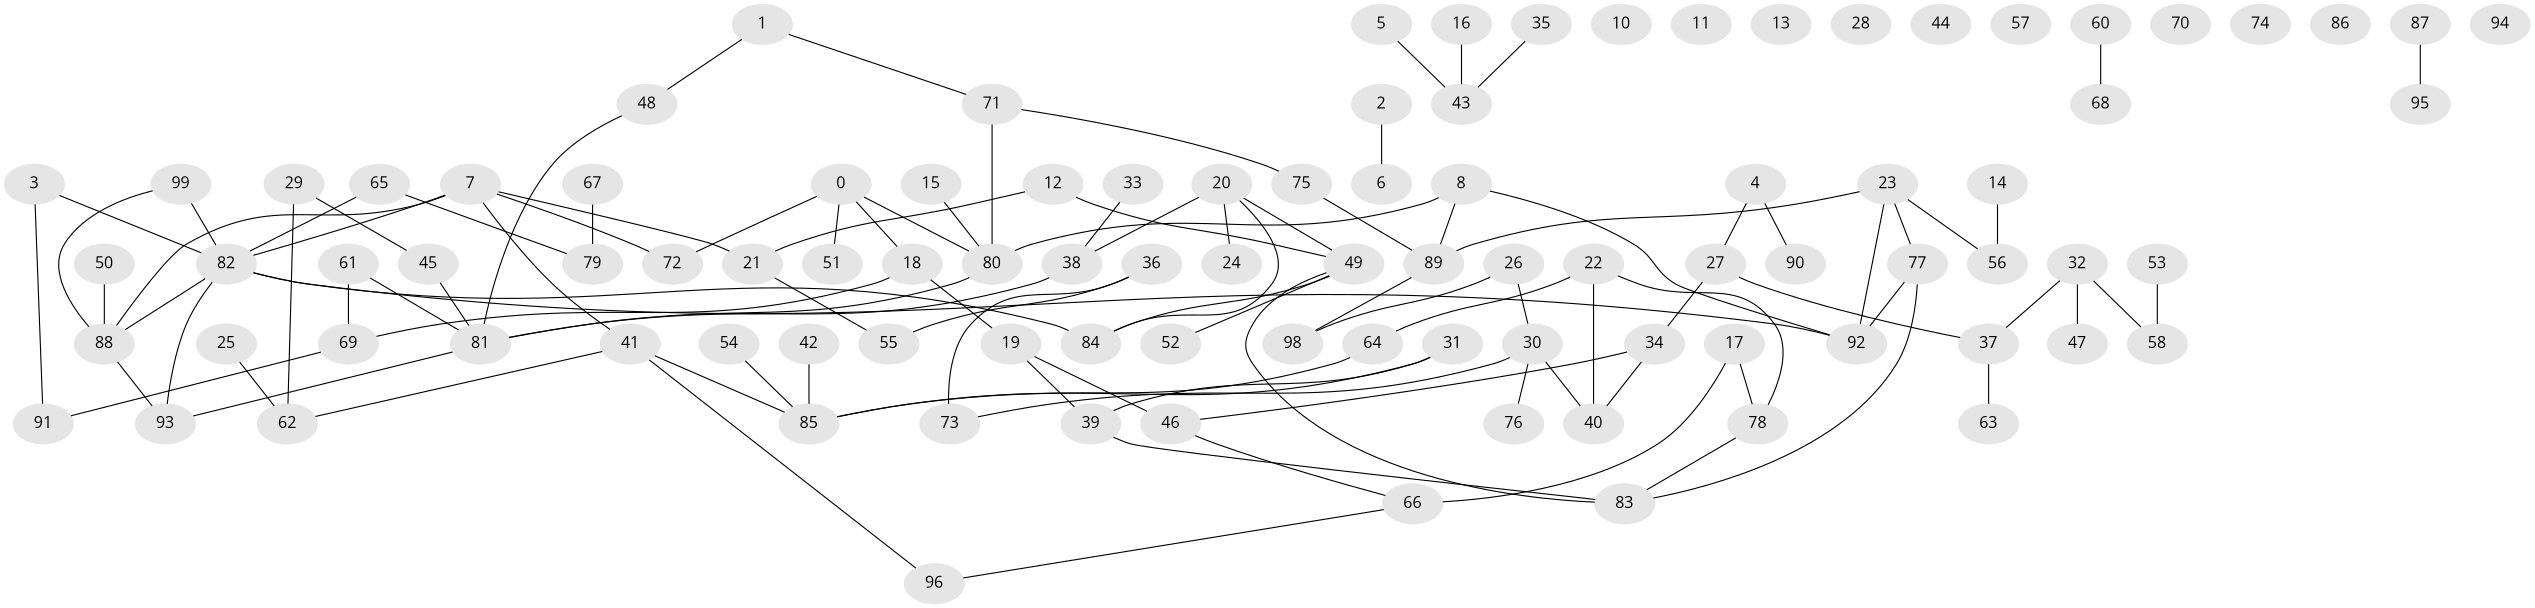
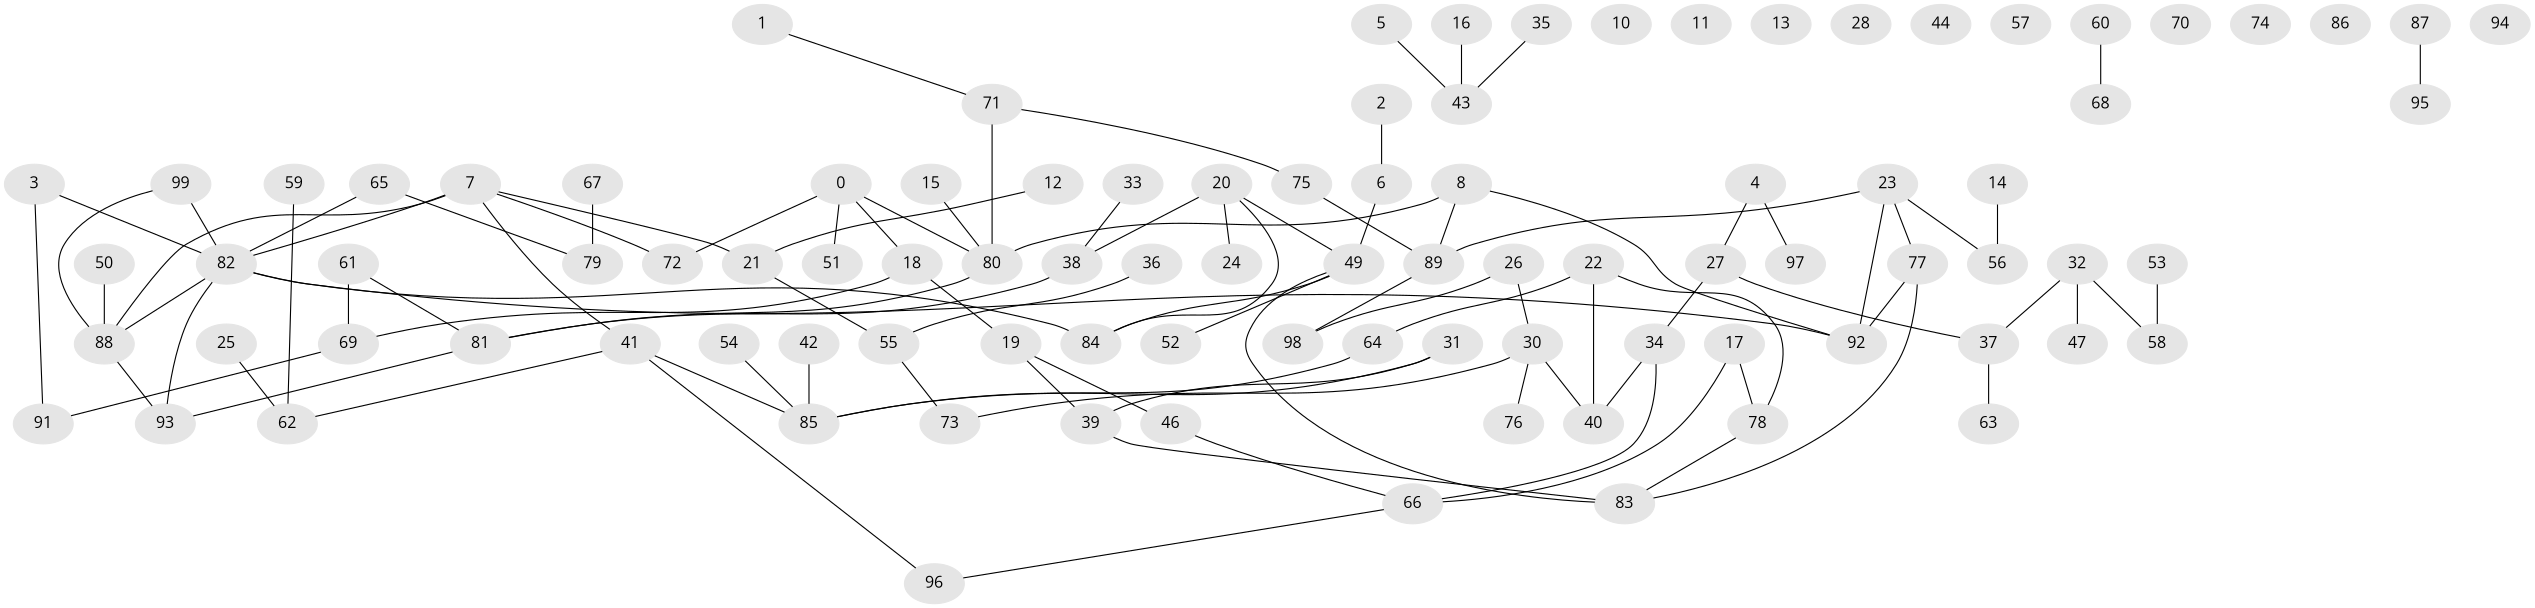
(647, 104) -> none
(294, 184) -> (294, 184)
(1200, 230) -> (1365, 231)
(428, 264) -> none
(1796, 264) -> (1796, 264)
(1011, 299) -> (919, 384)
(1414, 390) -> (1582, 469)
